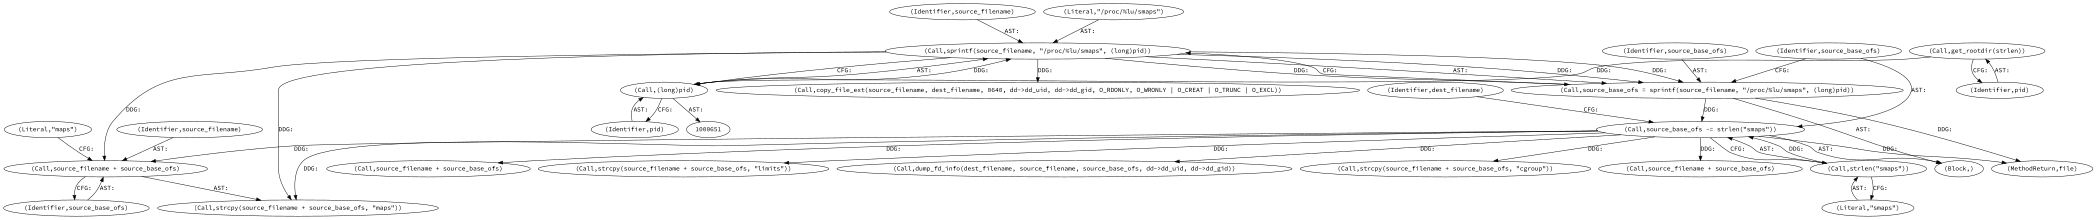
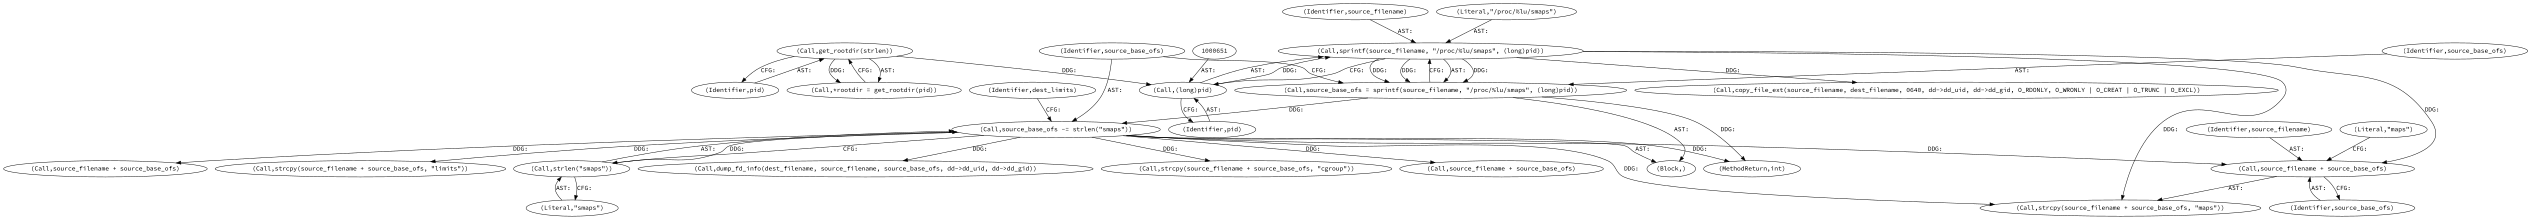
none -> (874, 90)
(1436, 90) -> (1033, 90)
(685, 109) -> (1200, 69)
(2042, 169) -> (1752, 169)
